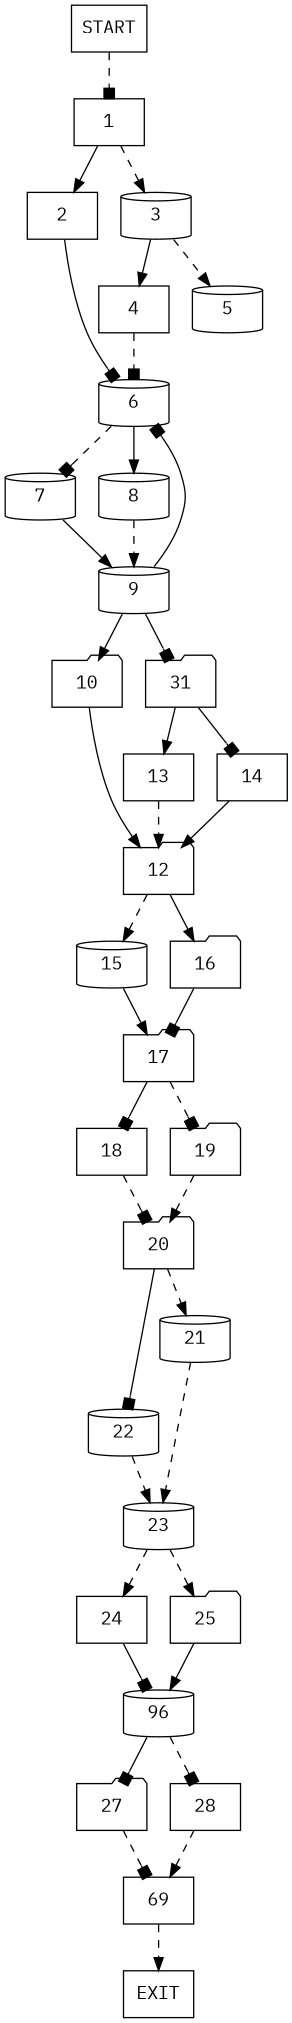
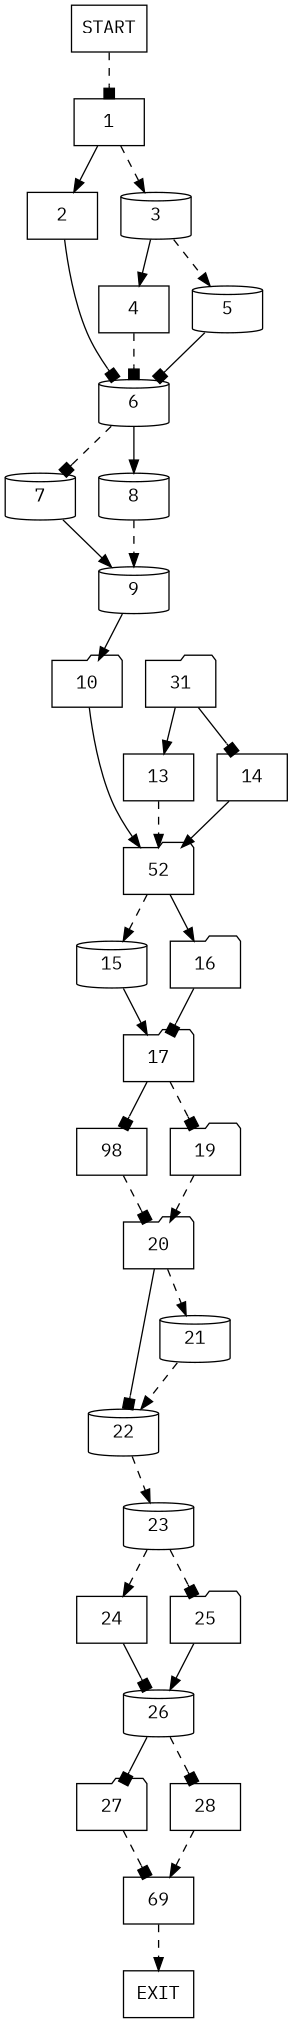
(185, 503) -> (185, 352)
(154, 631) -> none
(159, 871) -> (159, 871)
(112, 1152) -> (112, 1152)
(178, 1426) -> (163, 1381)
(179, 1567) -> (179, 1567)
(159, 1713) -> (159, 1713)
